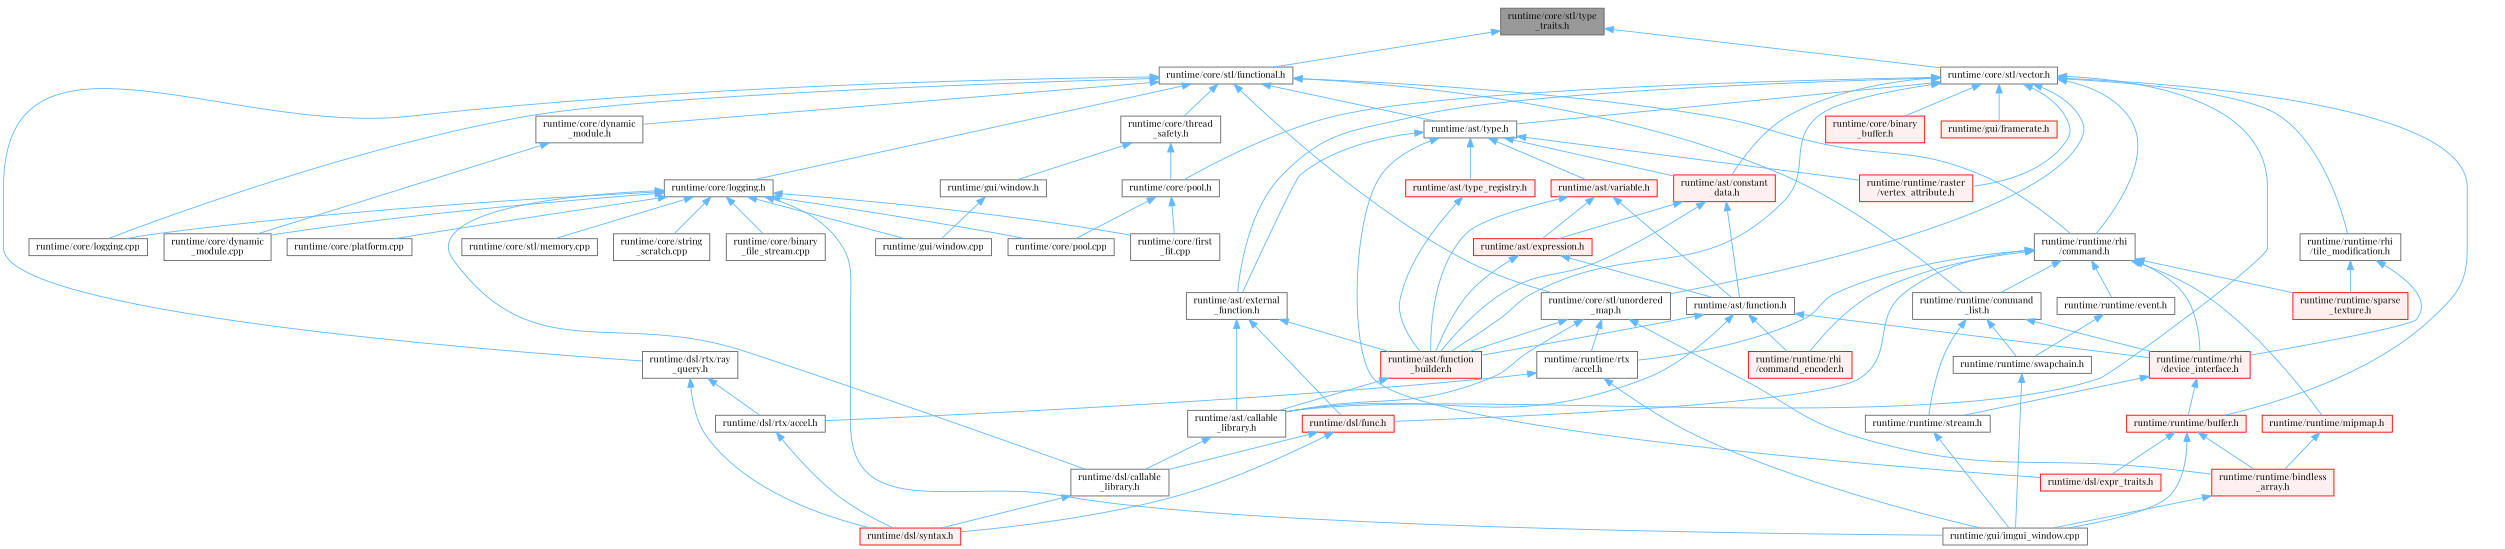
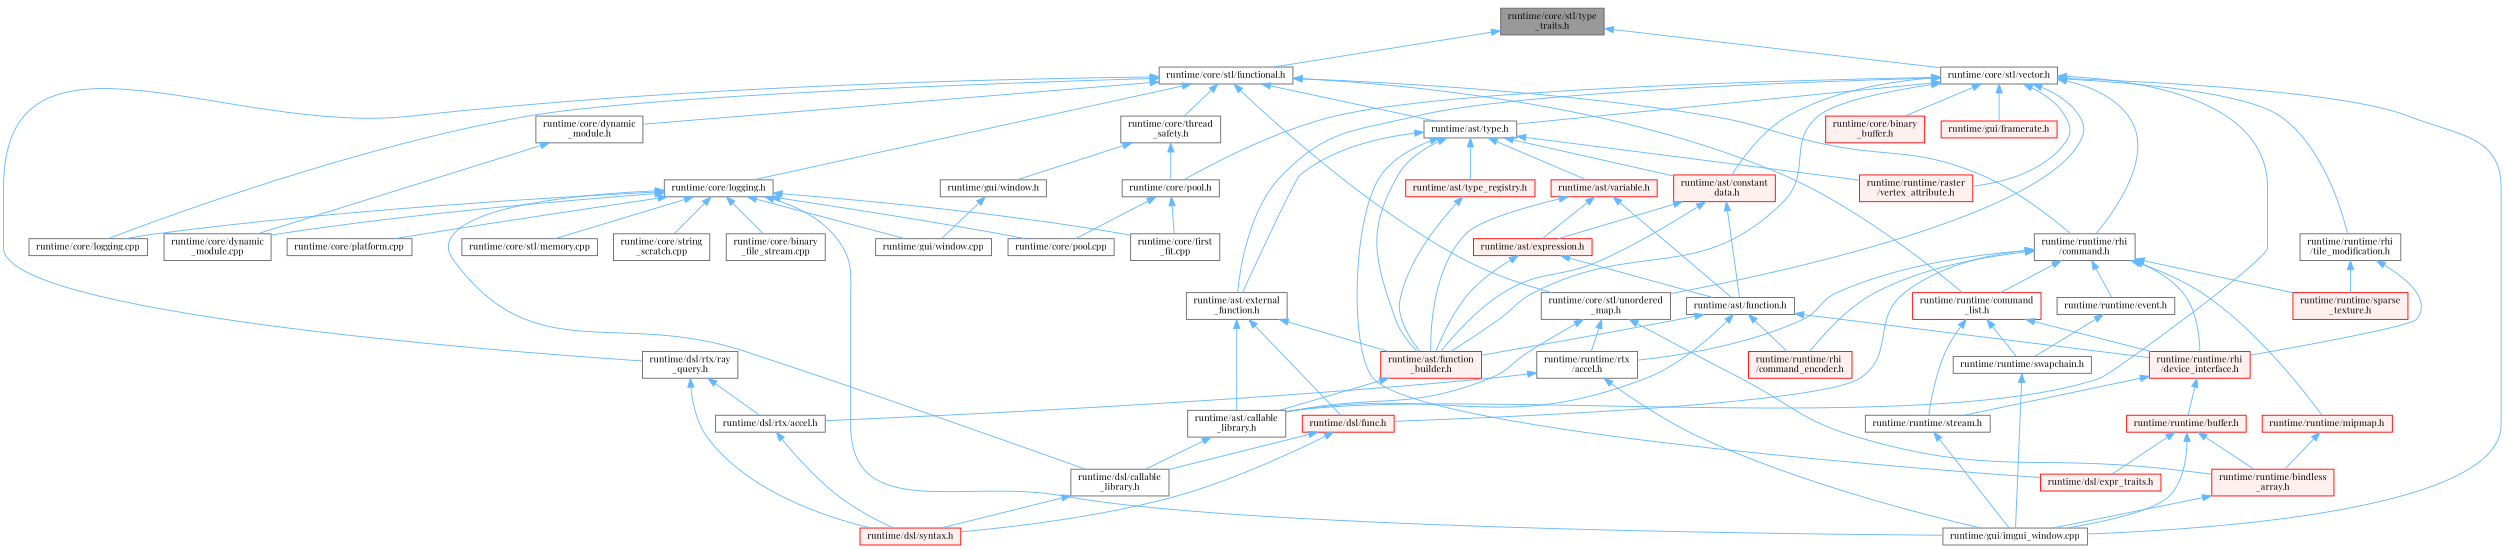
(2456, 160) -> (2501, 293)
(1977, 306) -> (1977, 306)
(1514, 337) -> (1377, 240)
